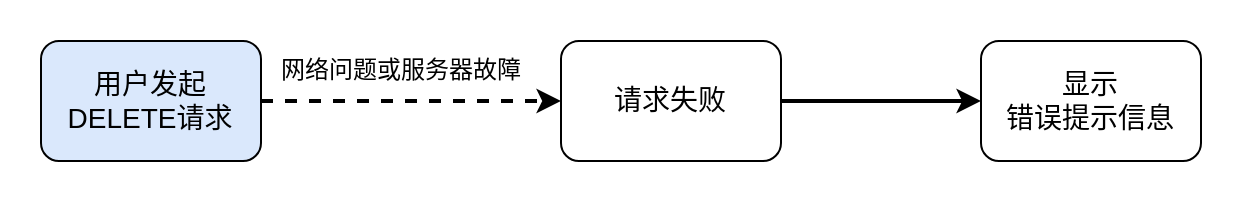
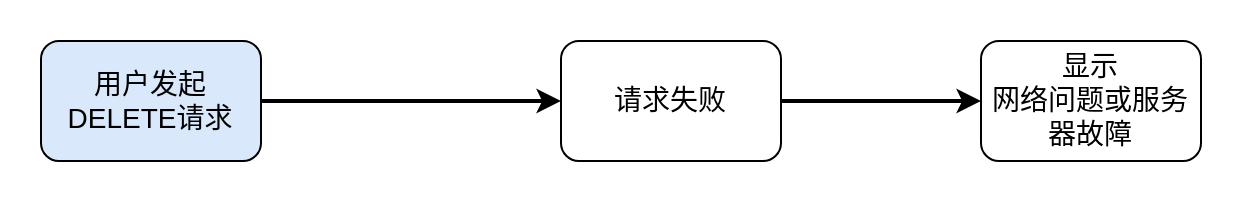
(401, 71) -> none
(278, 101) -> (278, 101)
(1091, 101) -> (1091, 101)
